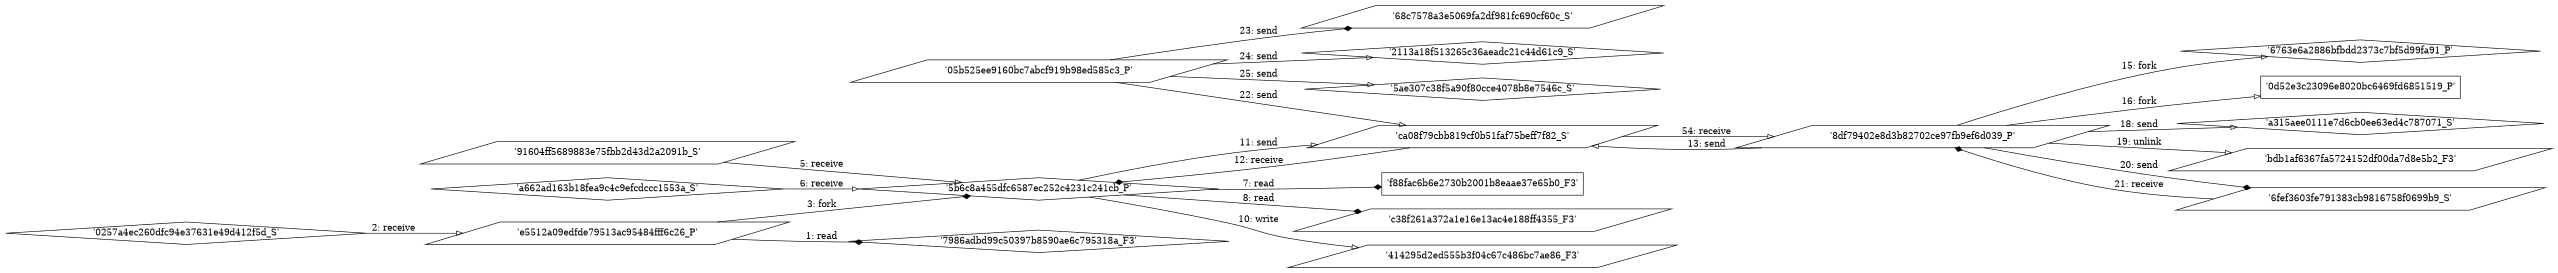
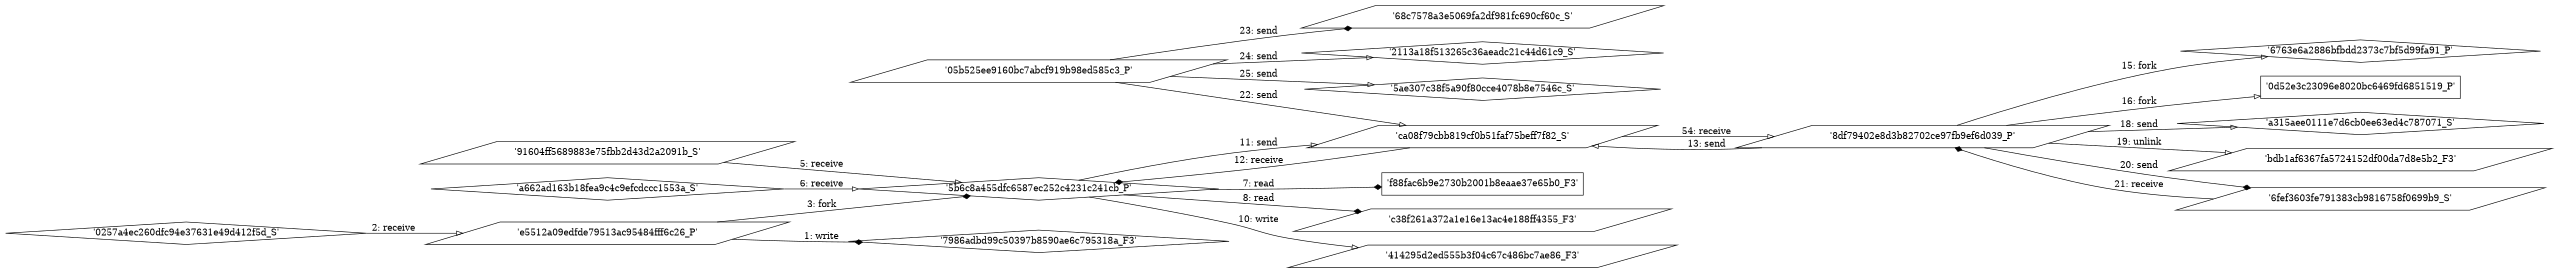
(1483, 184) -> (1483, 184)
(822, 237) -> (822, 237)
